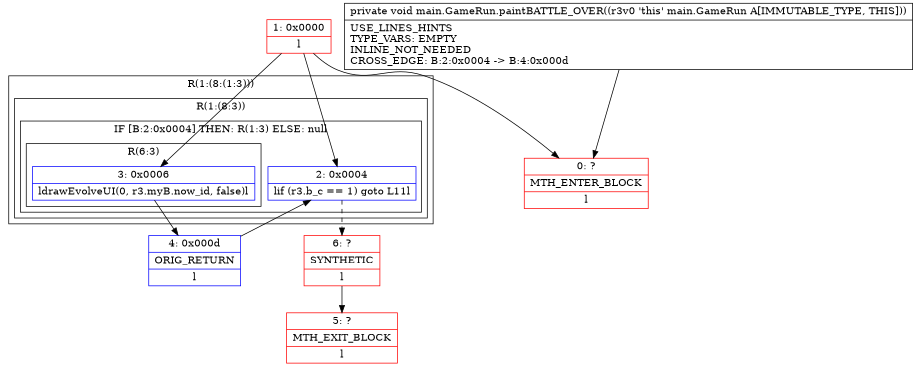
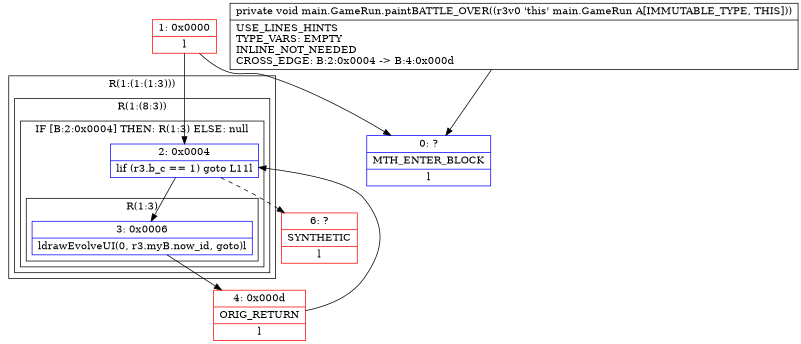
(221, 84) -> (142, 84)
(224, 107) -> (167, 193)
(144, 152) -> (142, 207)
(586, 183) -> (429, 161)
(144, 191) -> (142, 246)
(195, 261) -> (260, 315)
(342, 338) -> none
